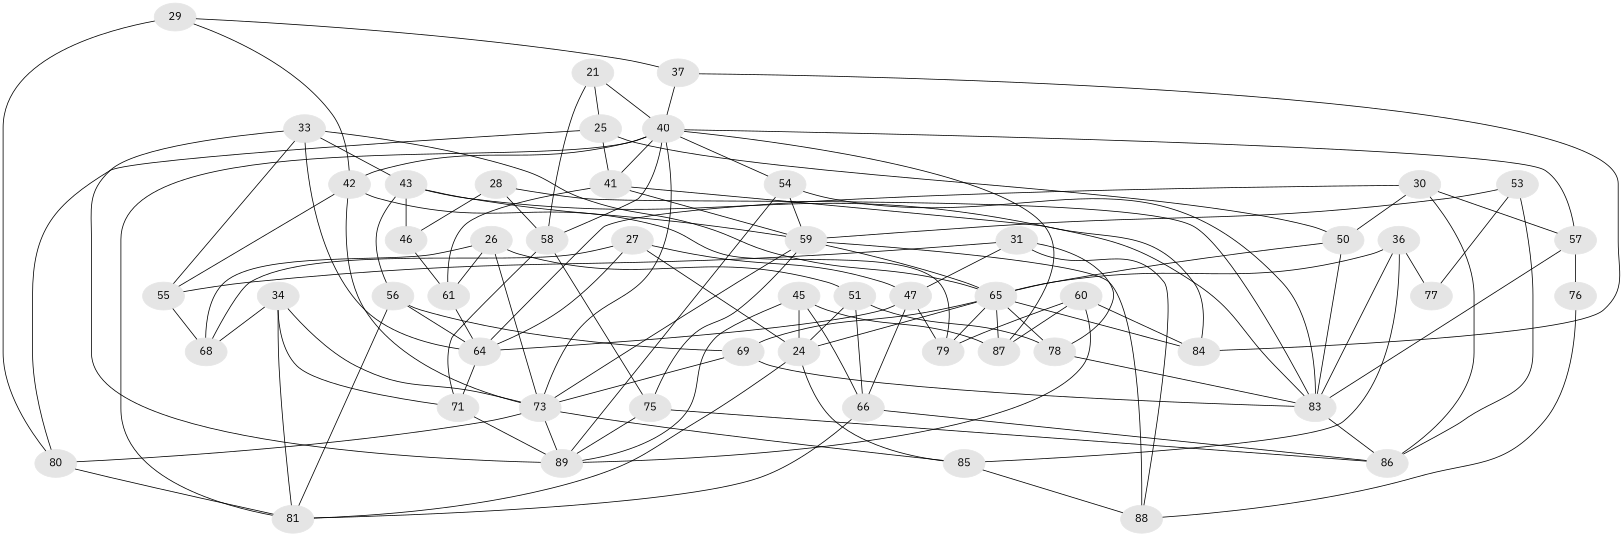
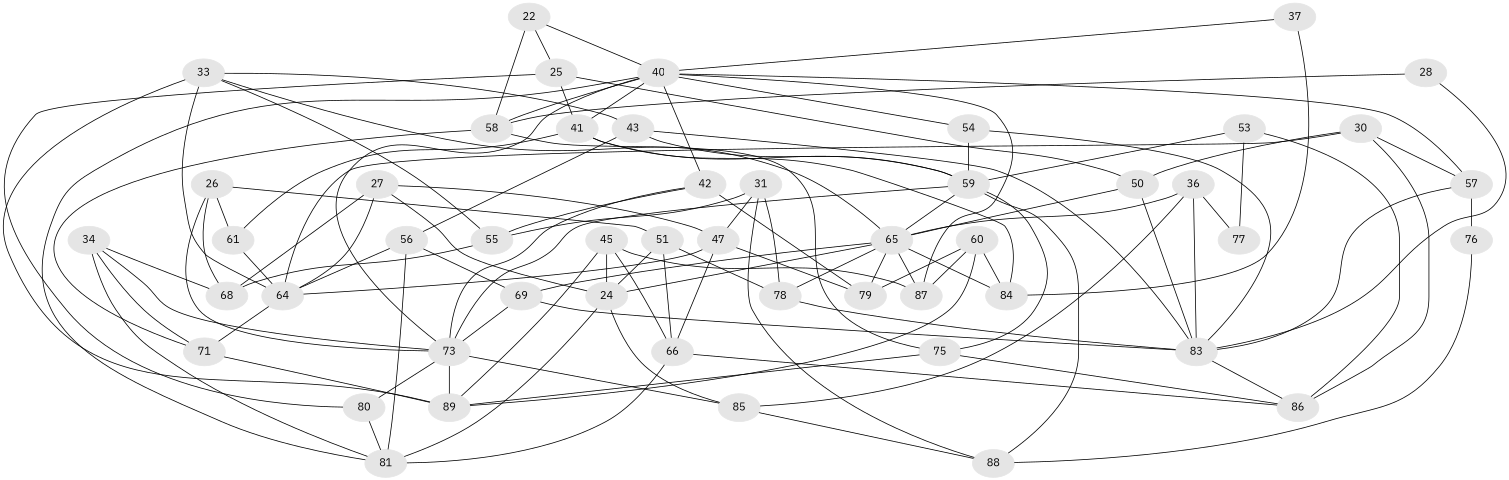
(175, 17) -> none
(593, 73) -> (529, 17)
(406, 240) -> none
(689, 305) -> none
